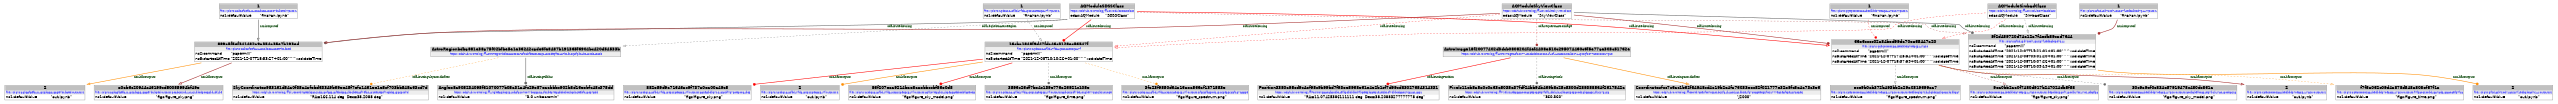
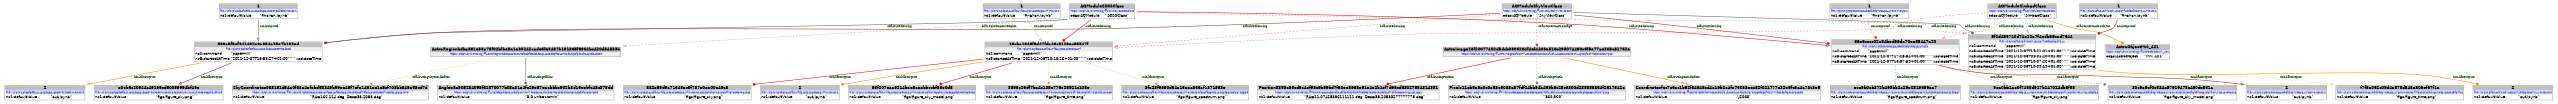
none -> (2137, 52)
(1049, 72) -> (1049, 72)
